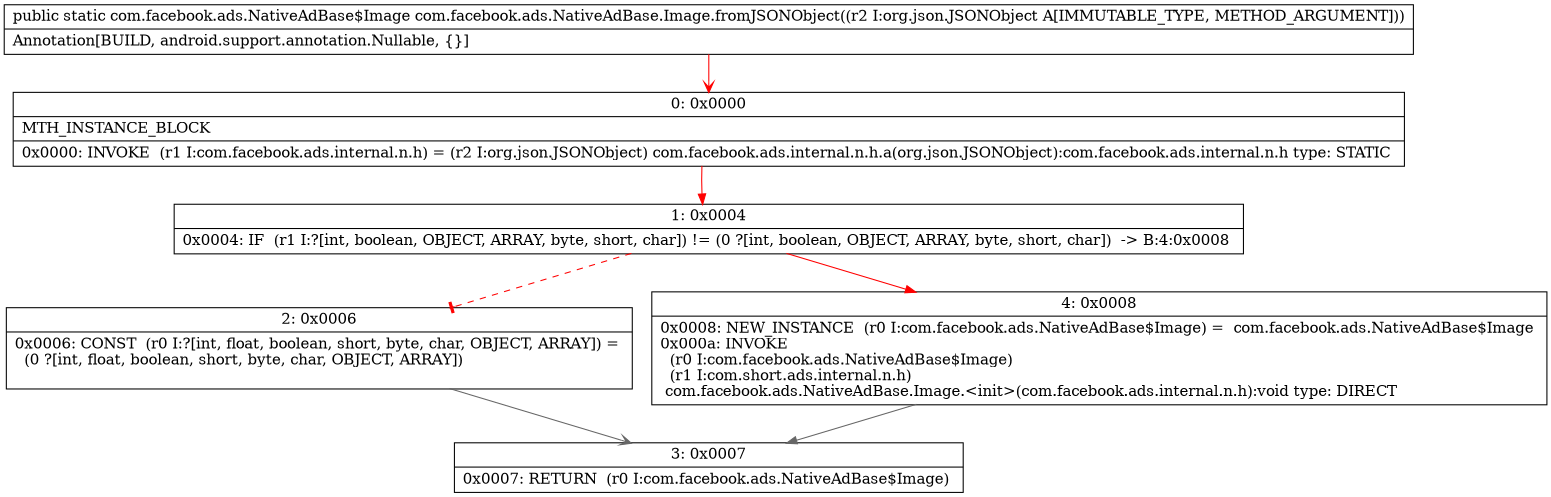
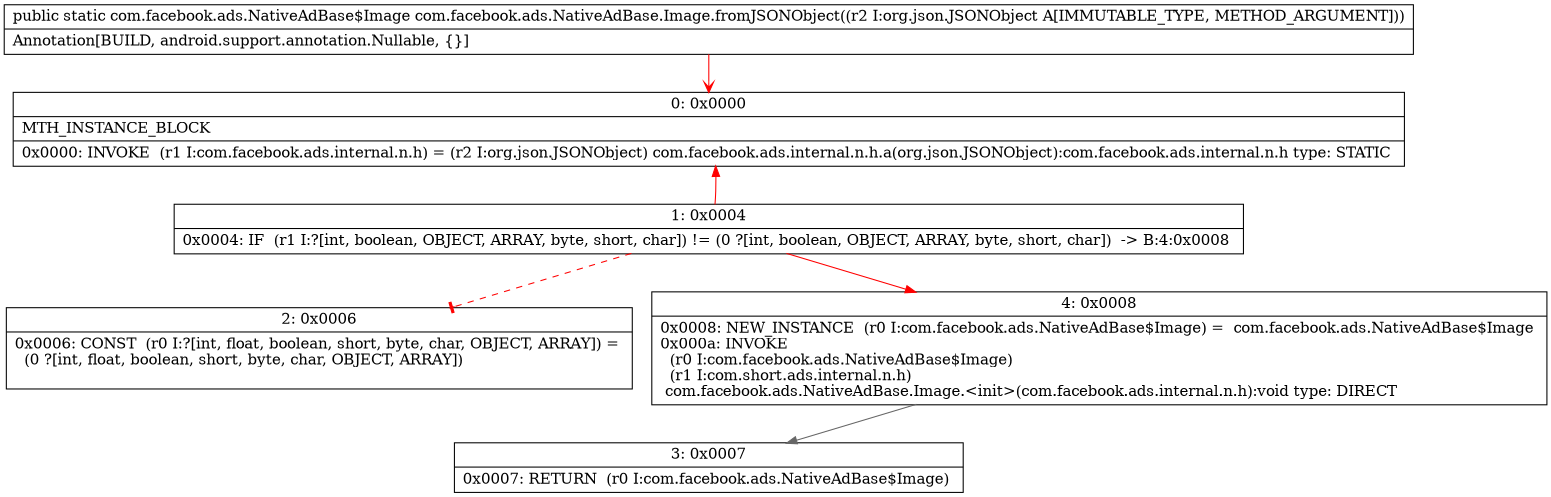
(702, 180) -> (716, 191)
(535, 414) -> none
